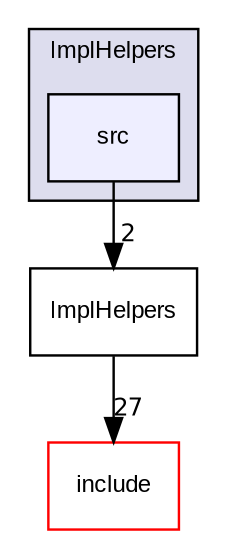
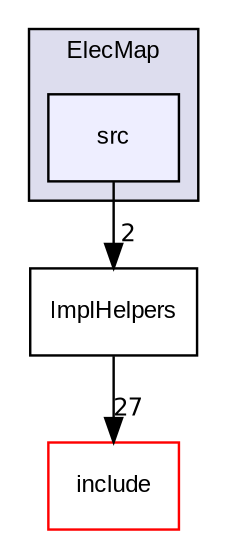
(114, 52) -> (114, 52)
